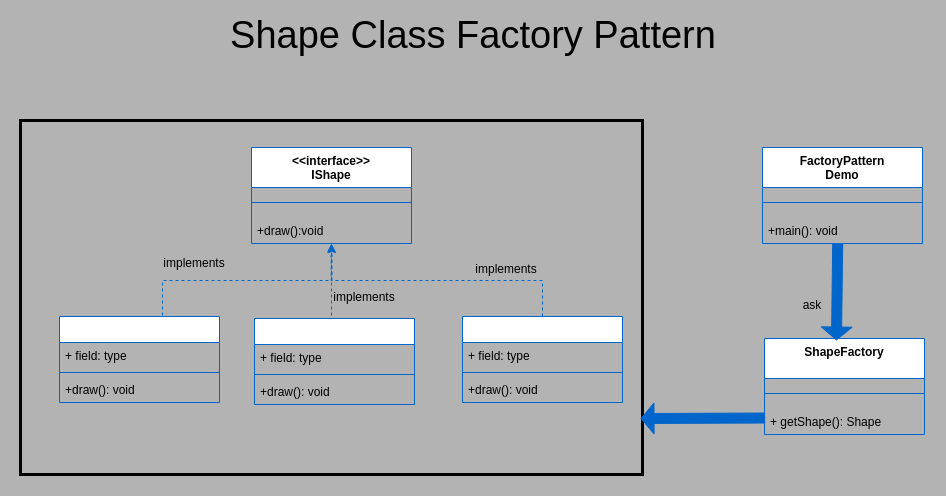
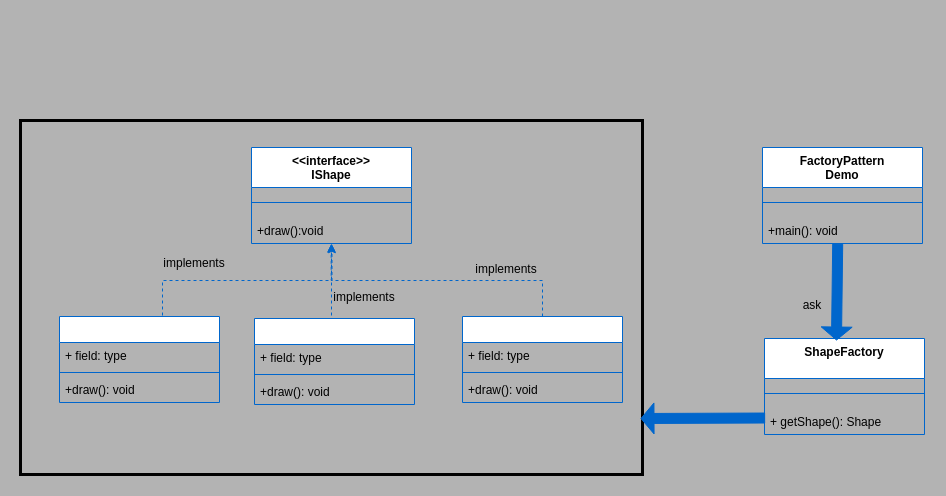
(474, 36) -> none
